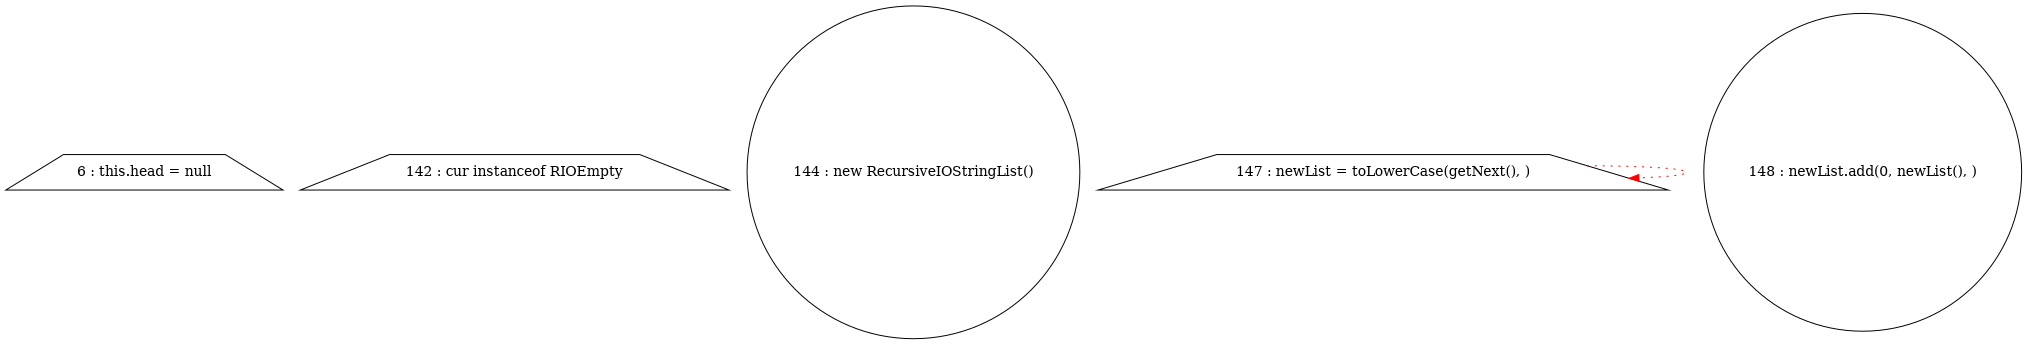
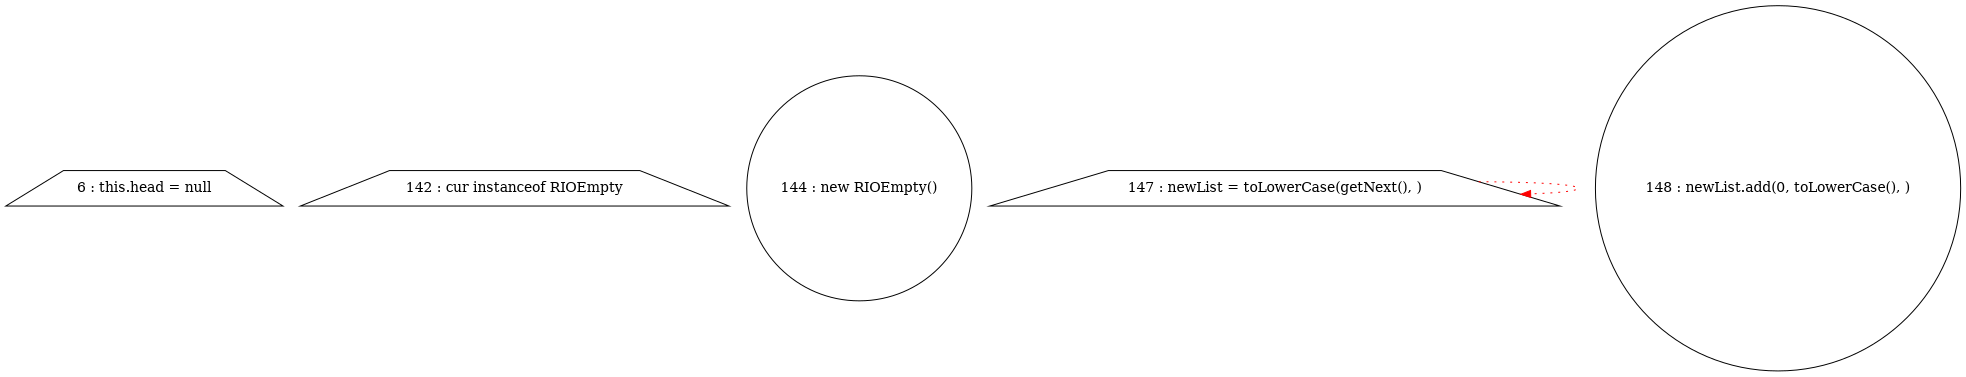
(913, 172) -> (859, 188)
(1863, 172) -> (1778, 188)
